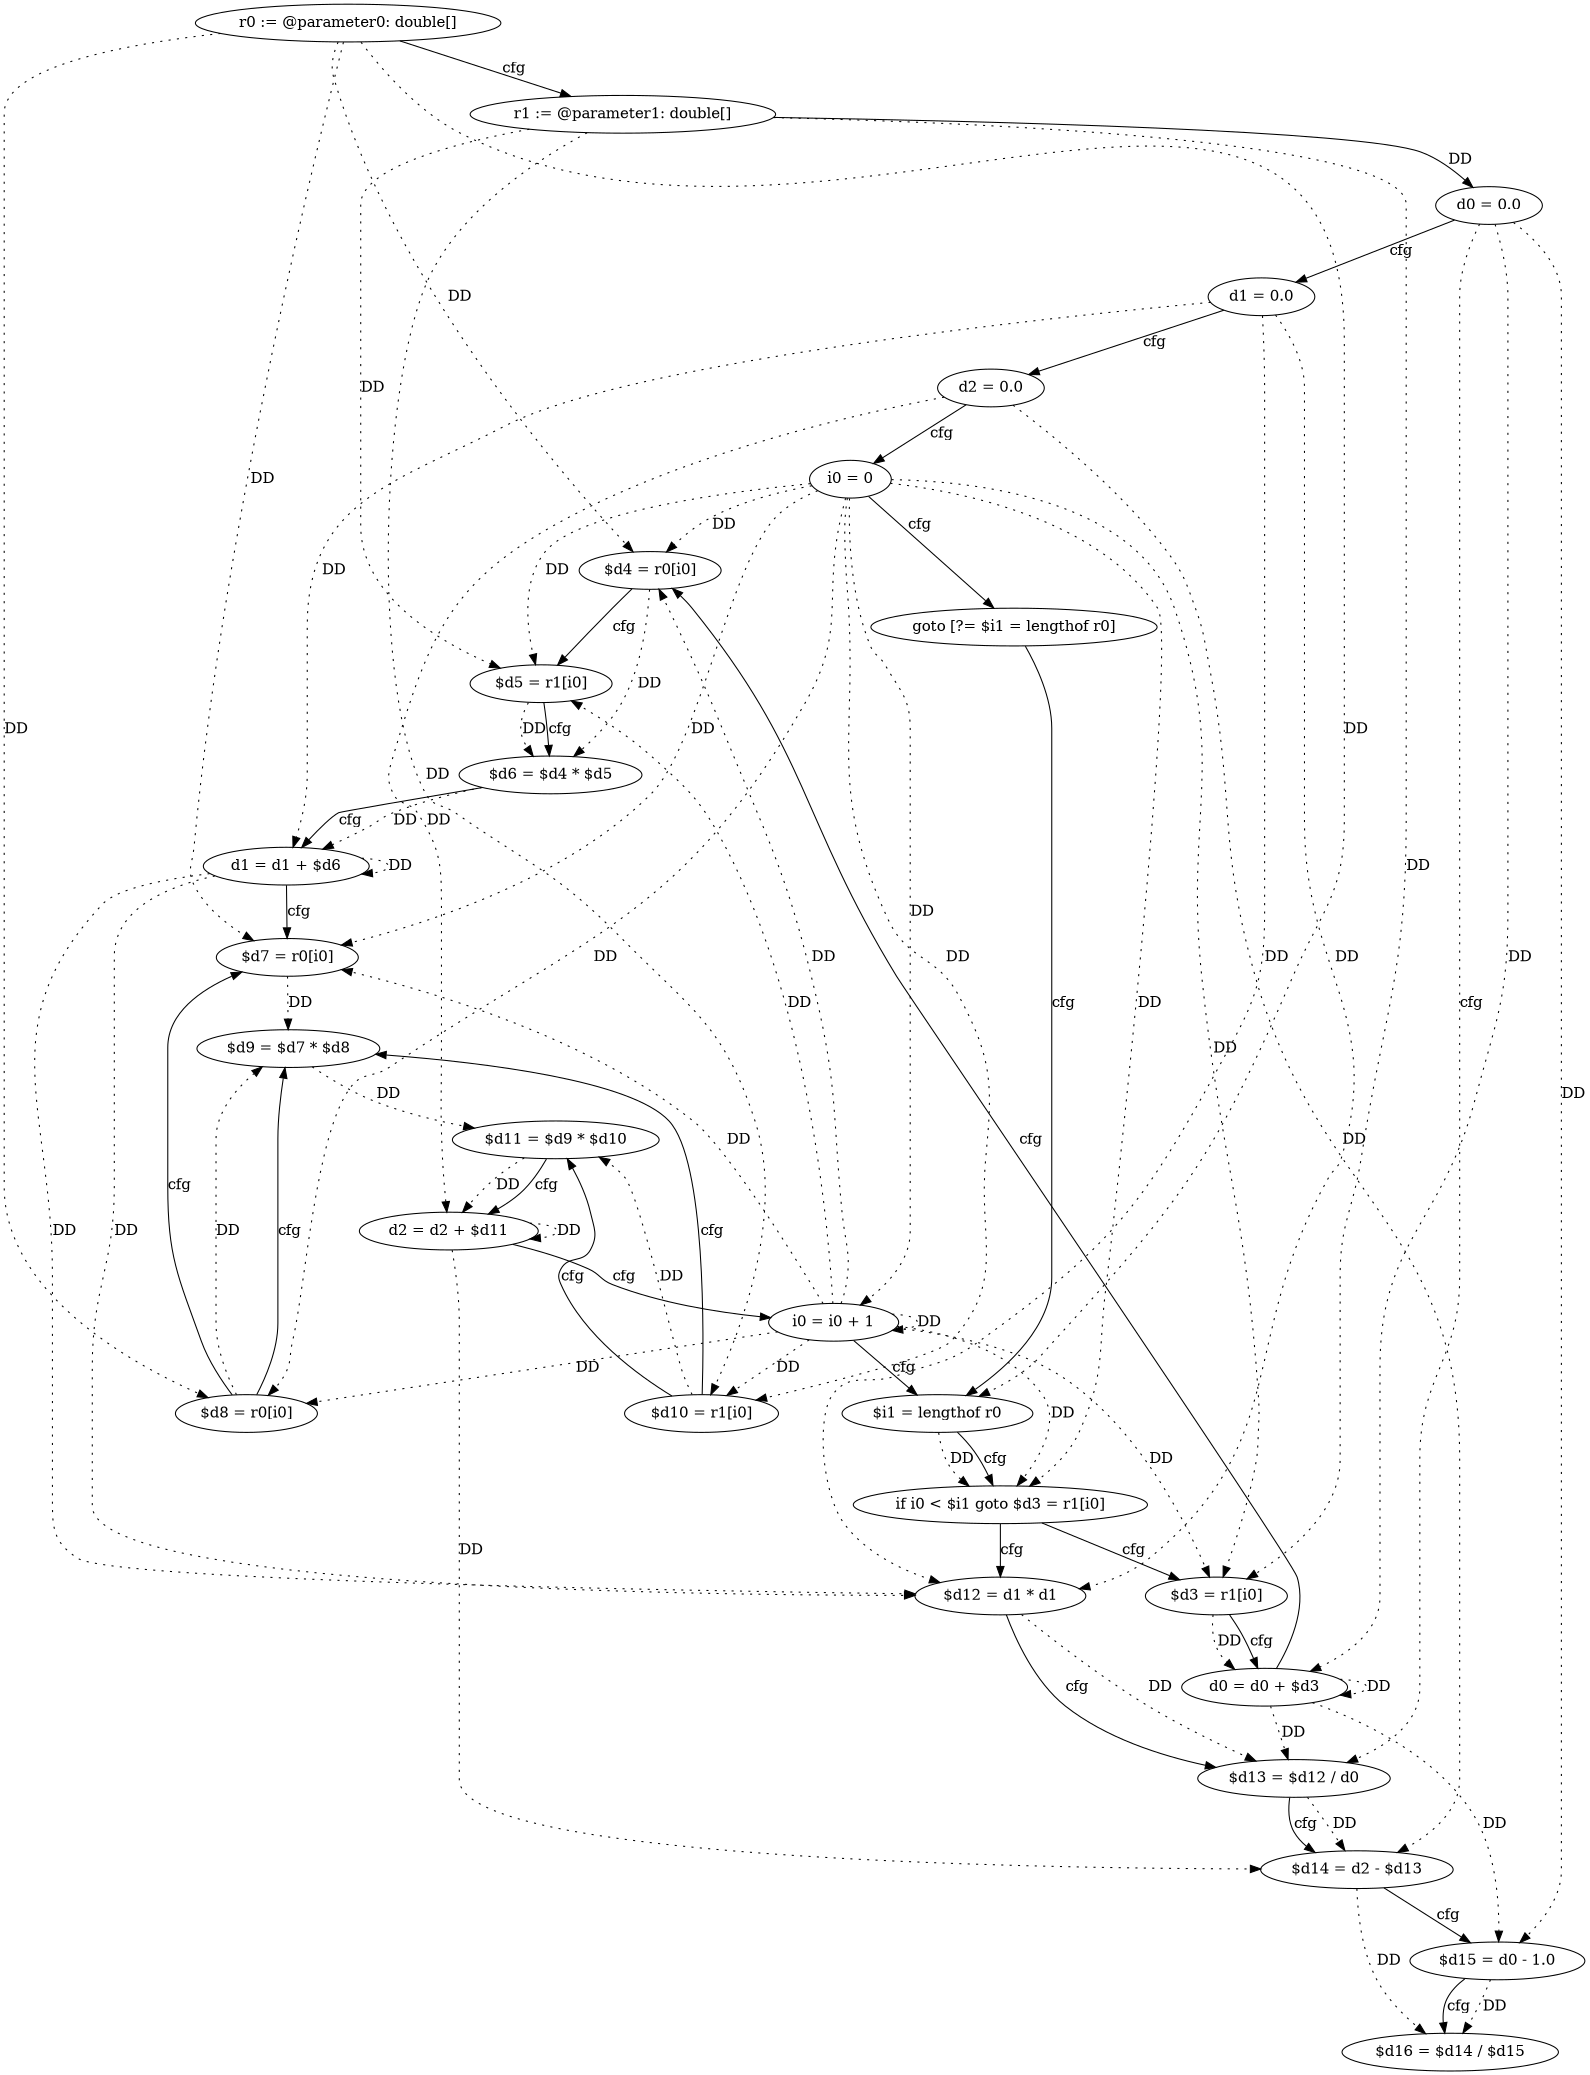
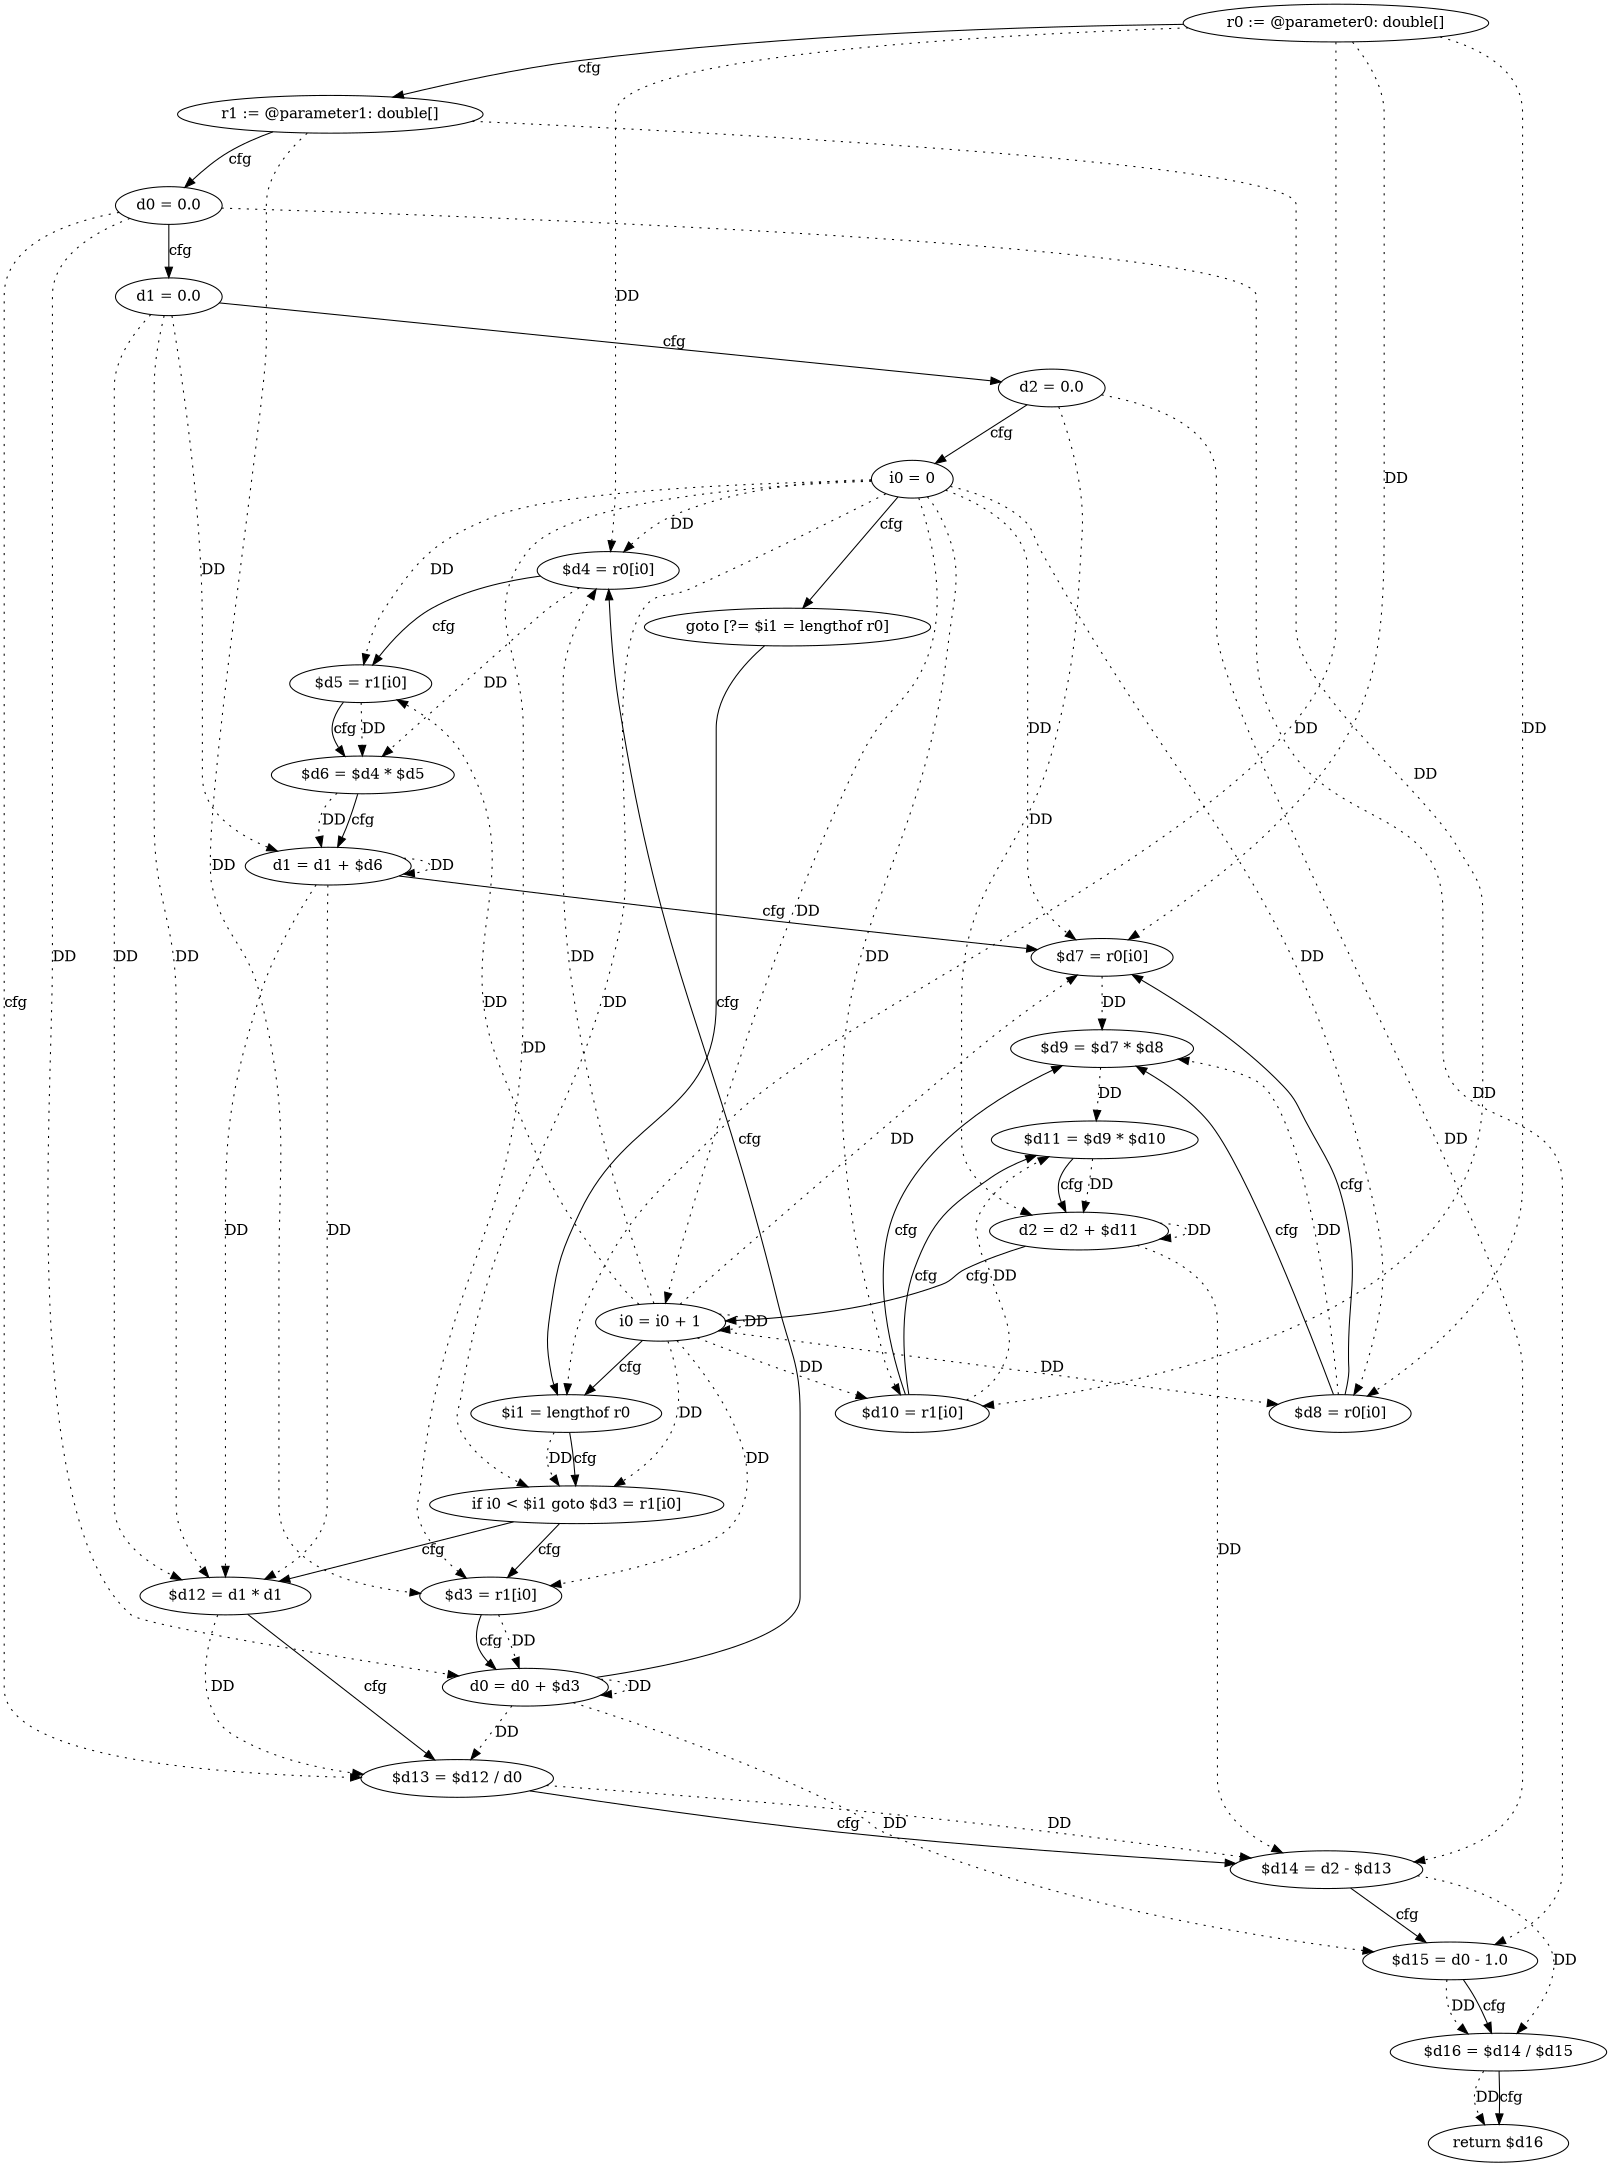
(1460, 160) -> (240, 160)
(361, 369) -> none
none -> (1498, 2143)
